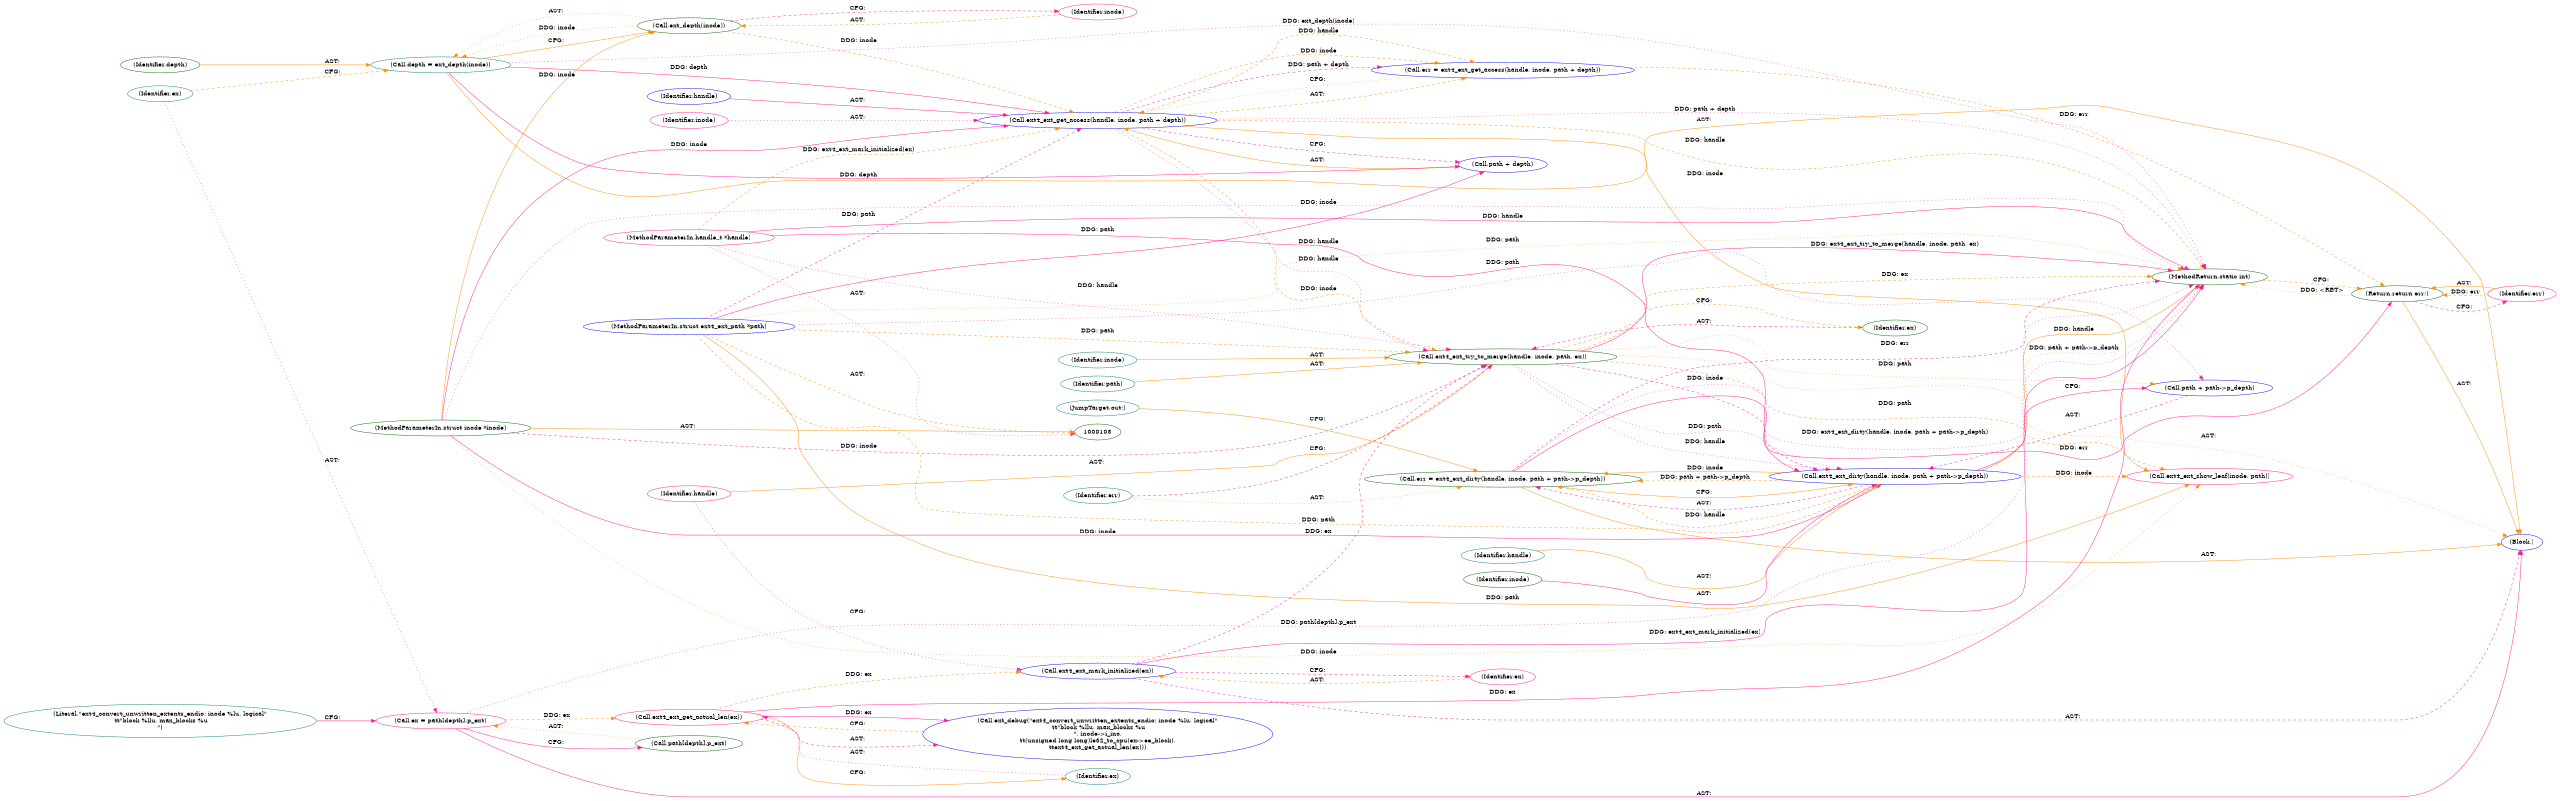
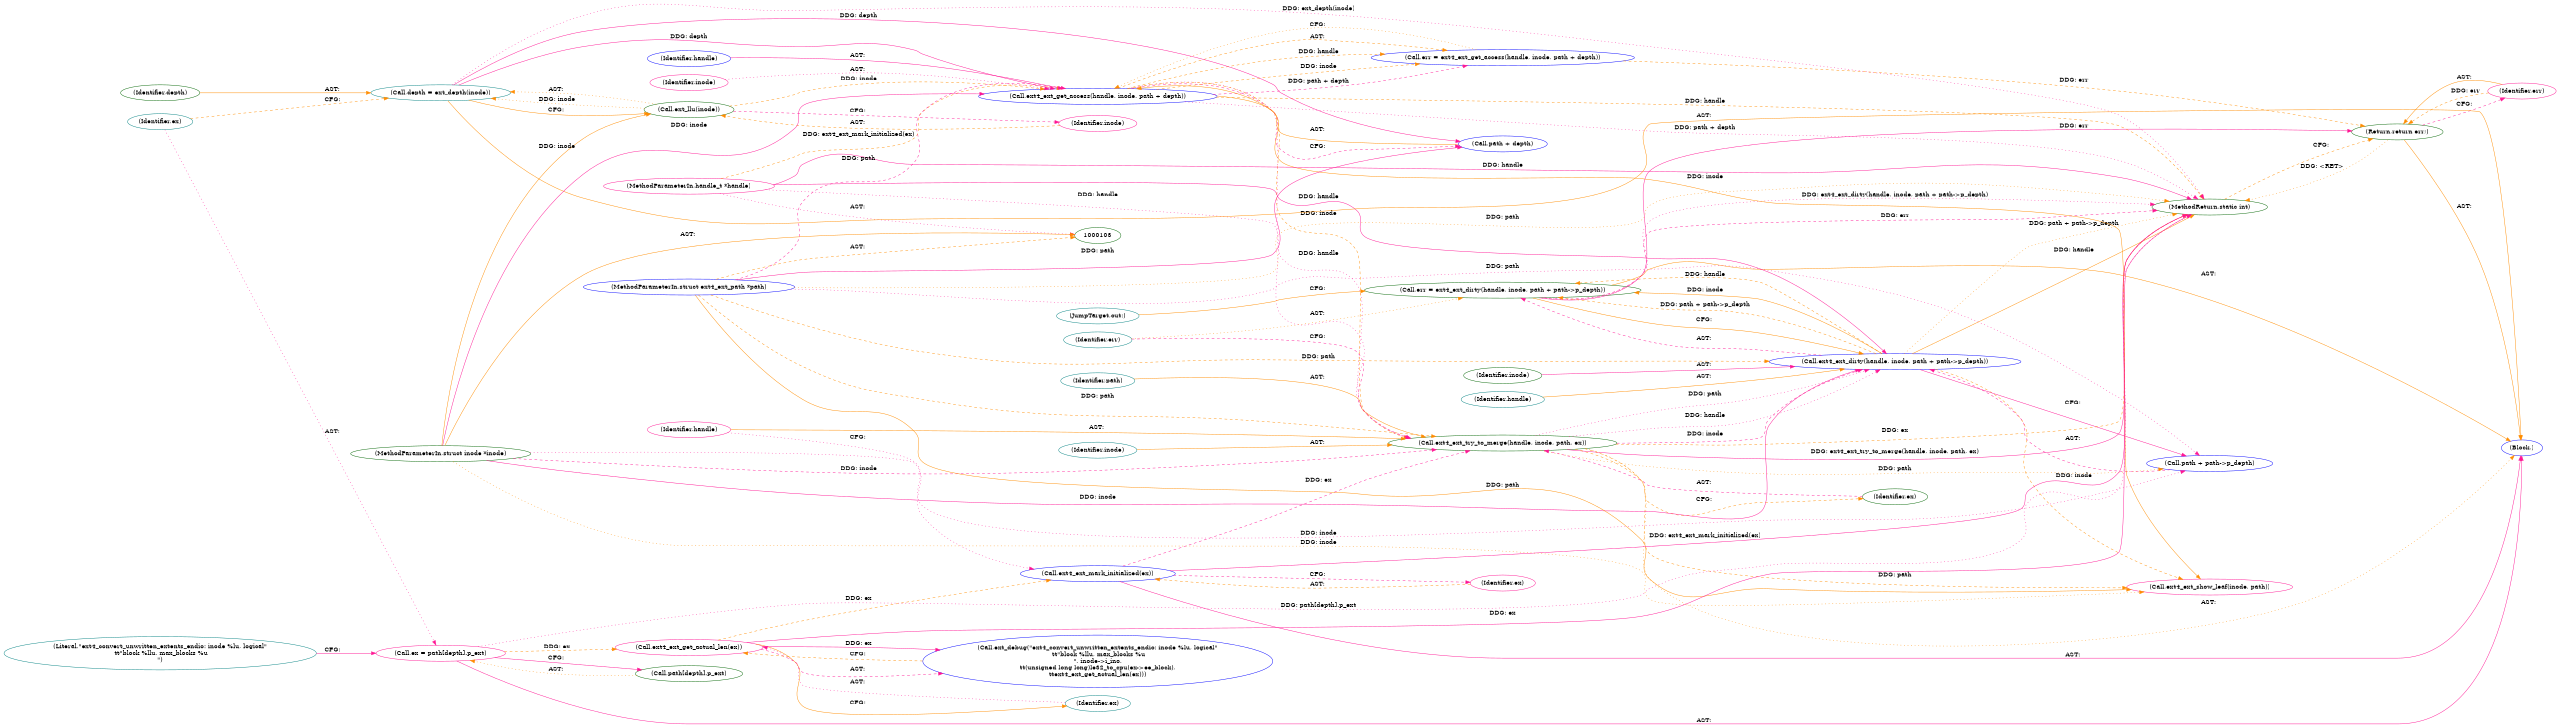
(689, 26) -> (689, 110)
(1275, 206) -> (1337, 537)
(1874, 720) -> (1880, 658)
